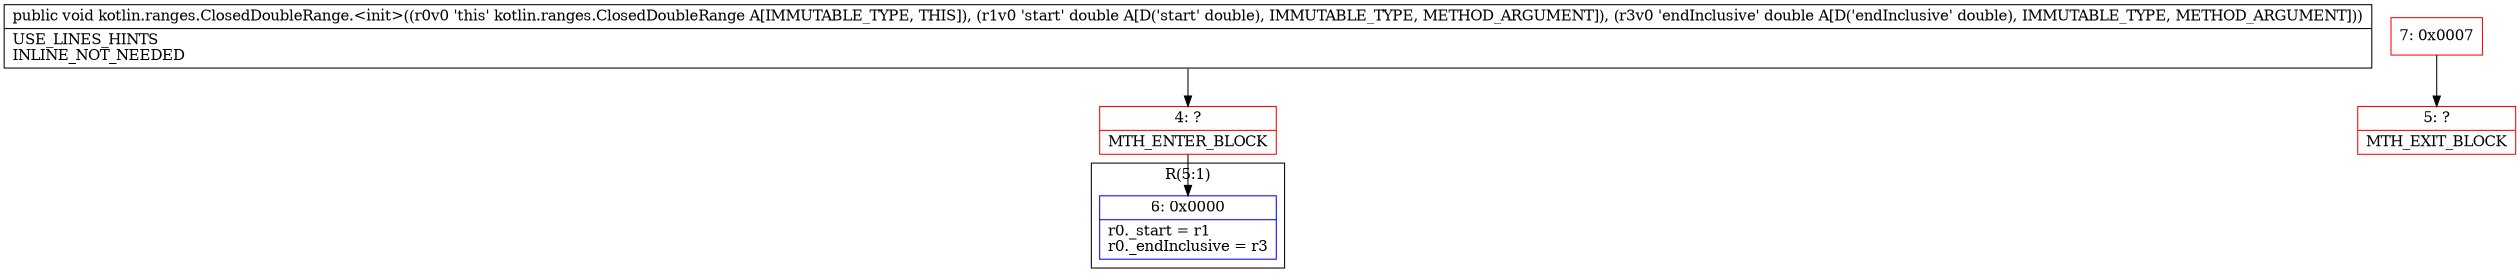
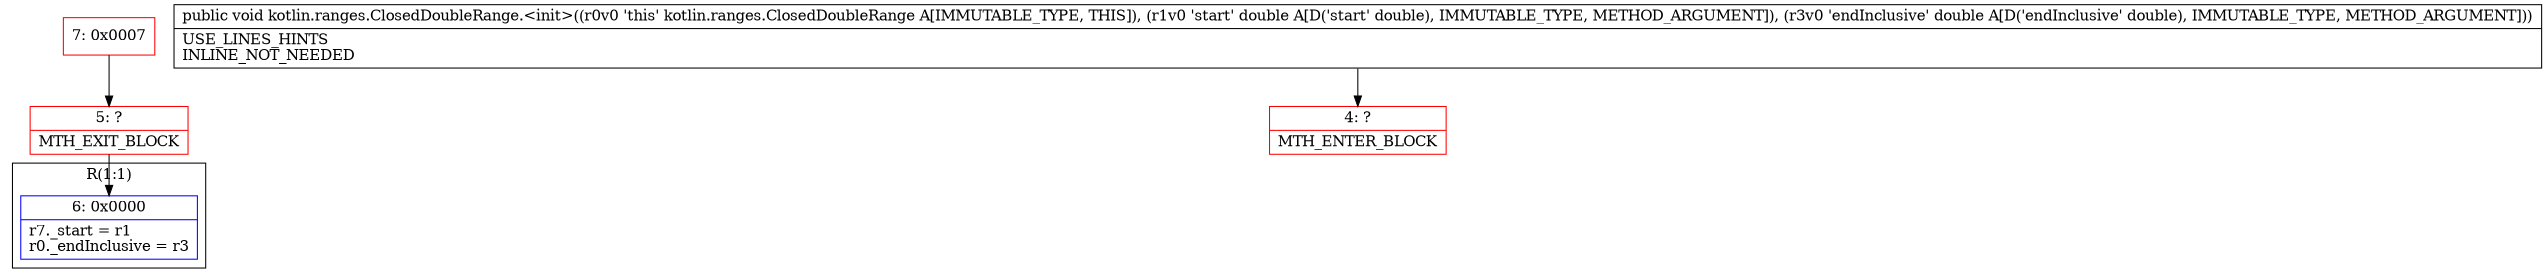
(1188, 170) -> (109, 170)
(1188, 175) -> (109, 175)
(1159, 231) -> (81, 231)
